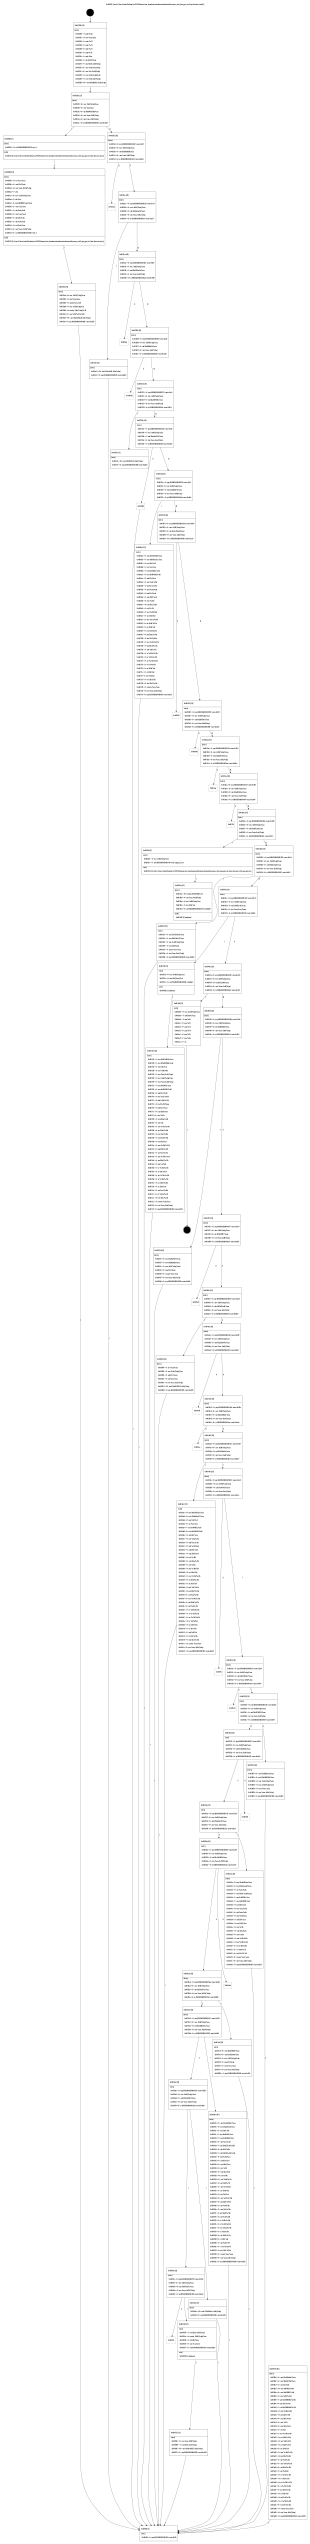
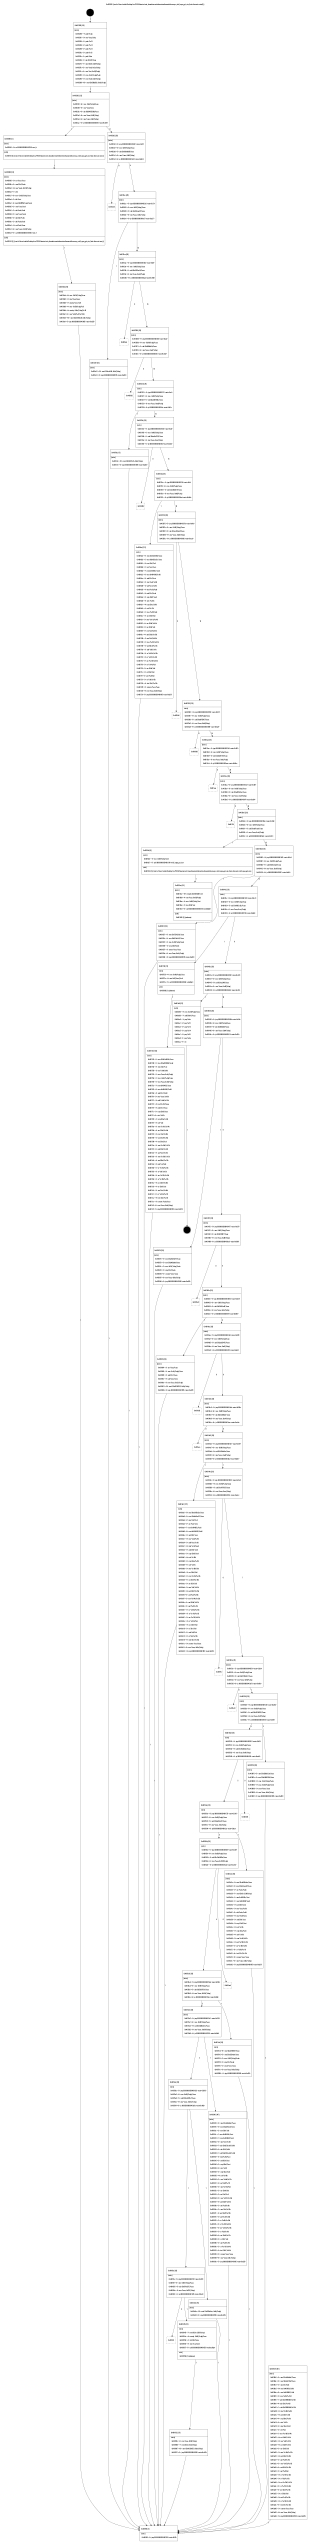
(133, 1518) -> (128, 1500)
